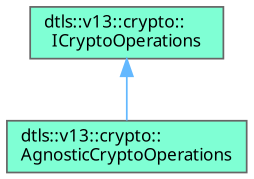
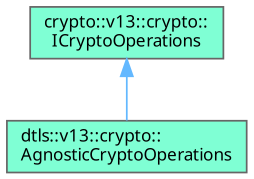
(127, 33) -> (127, 33)
